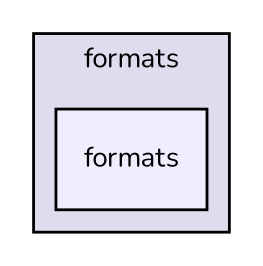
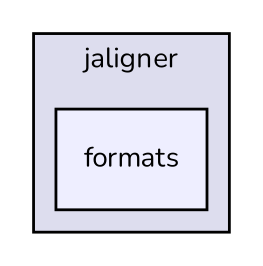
(131, 60) -> (131, 60)
